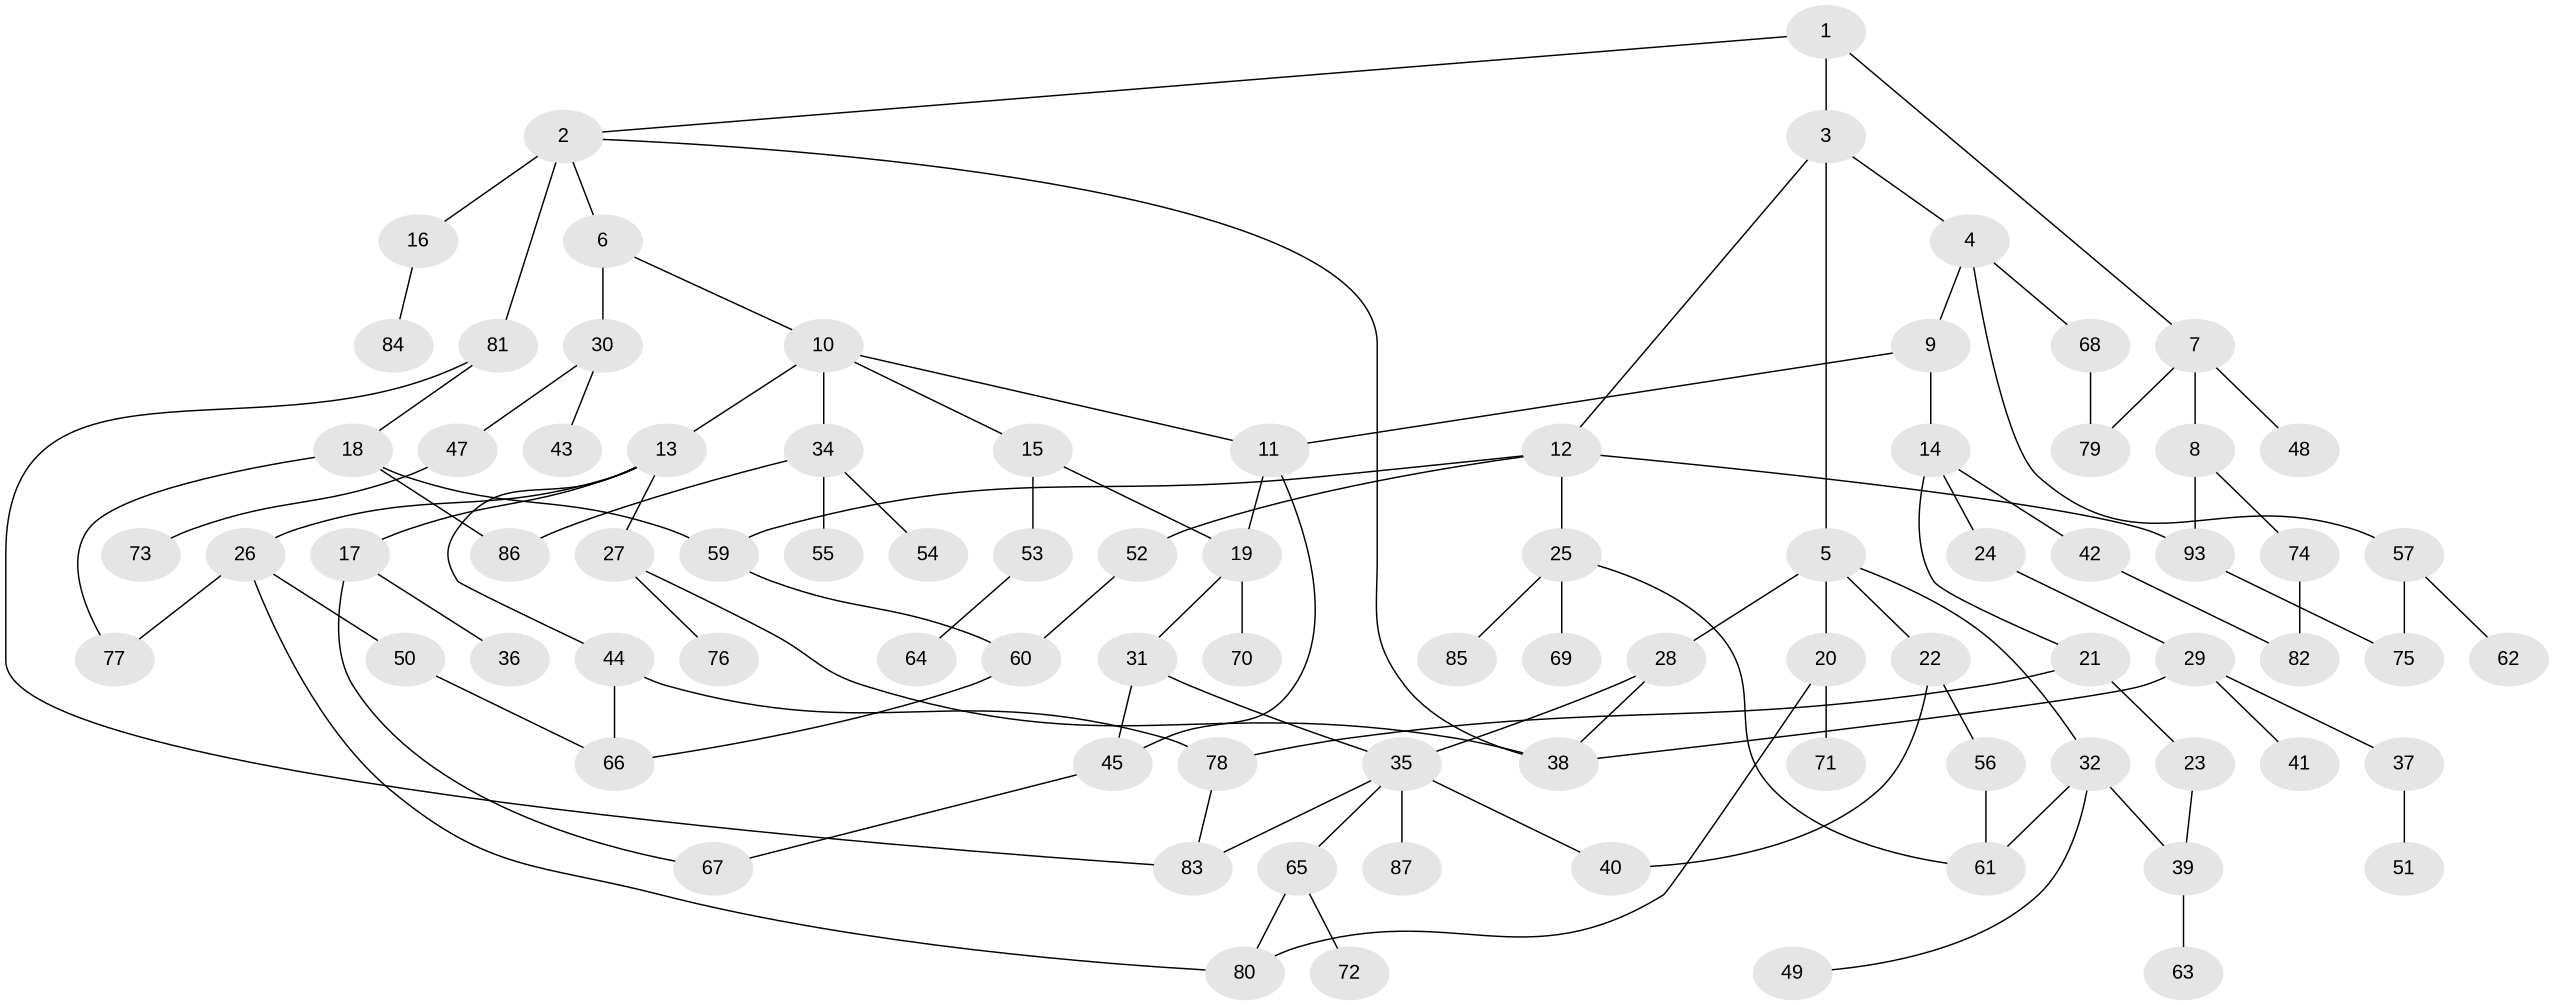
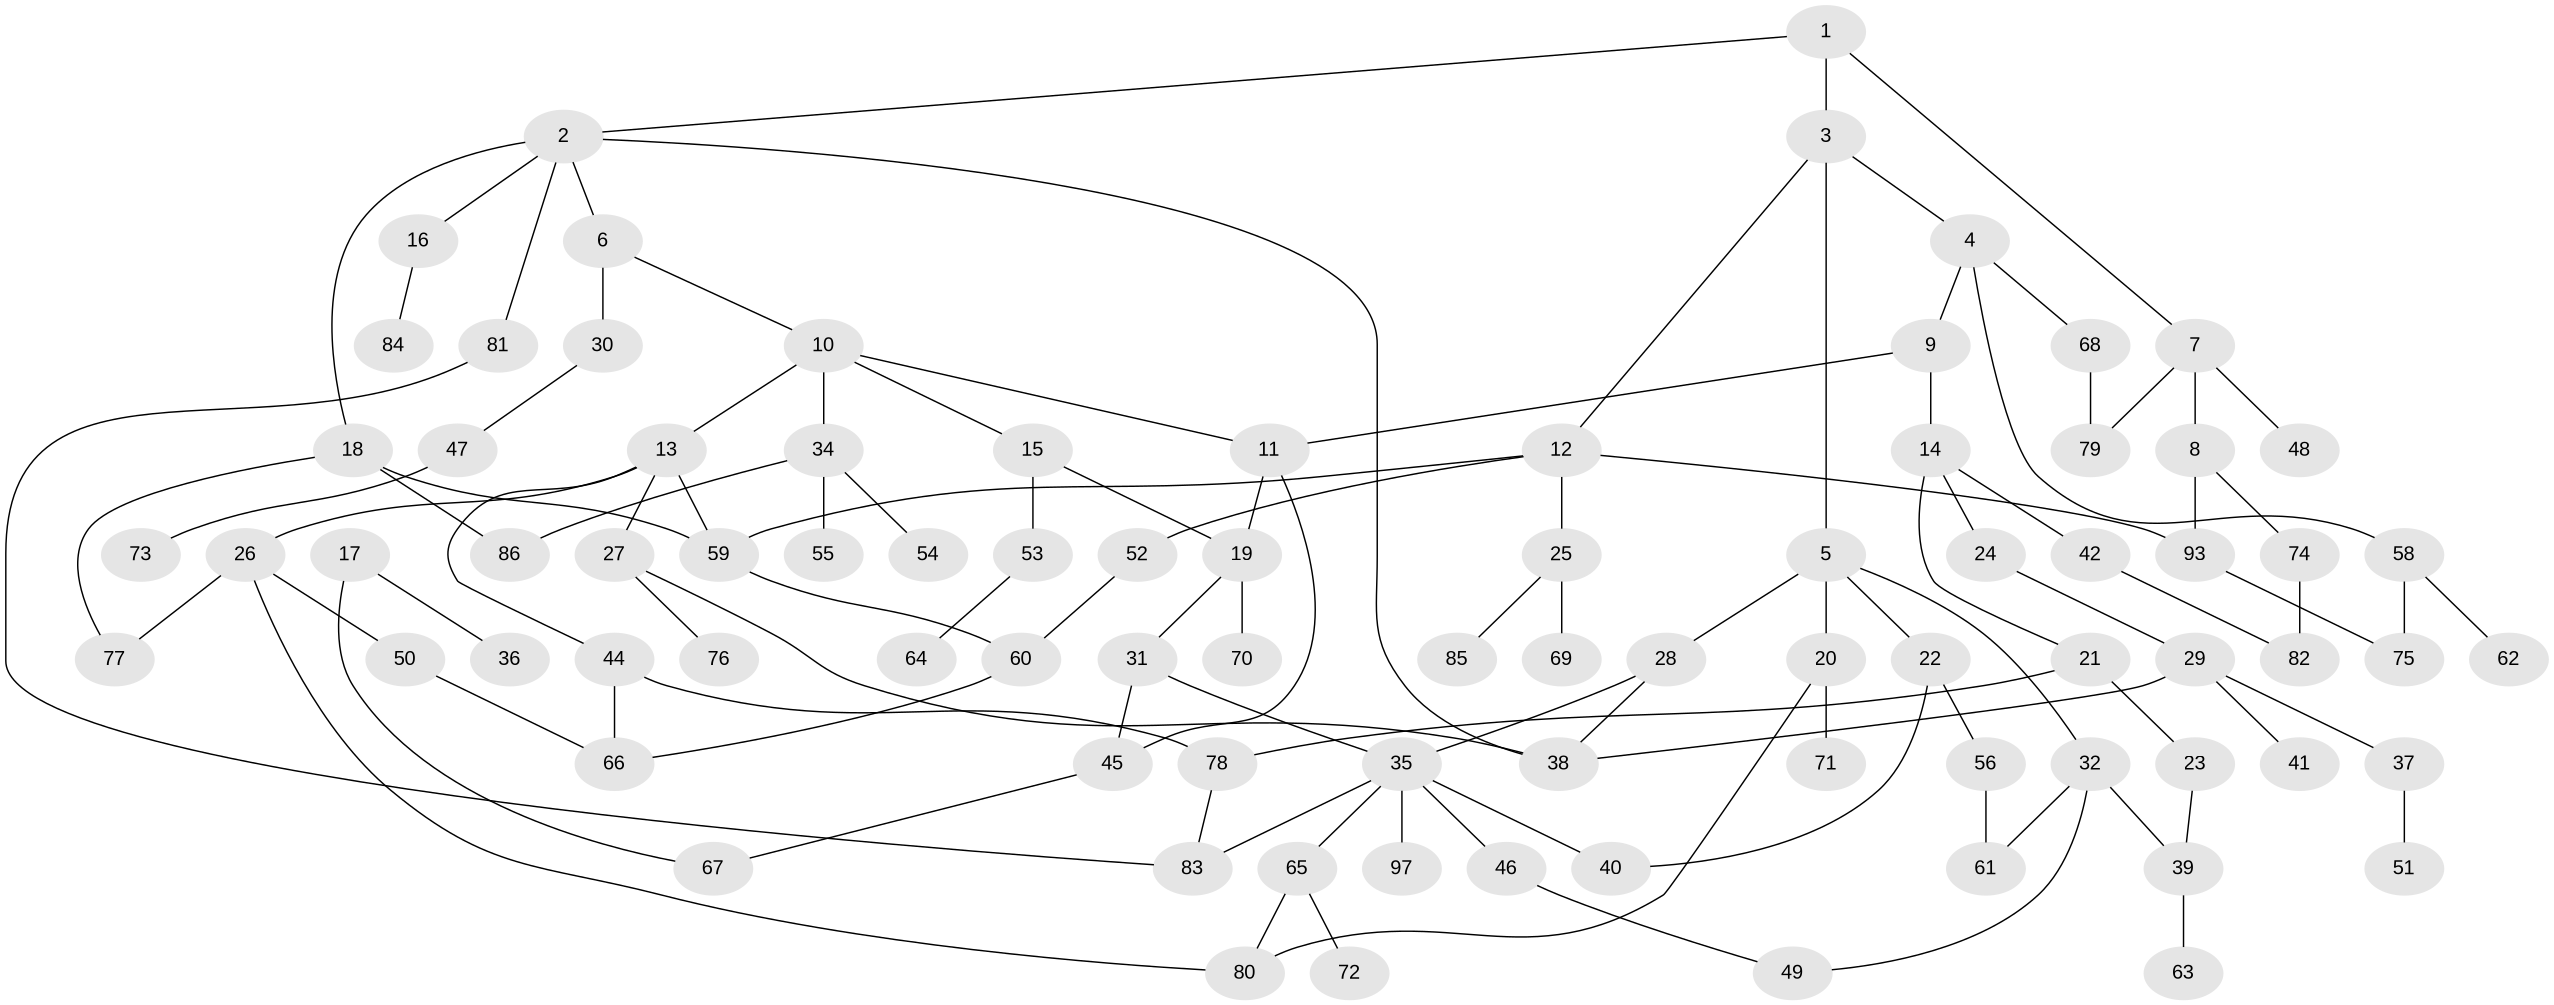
(426, 398) -> (355, 232)
(562, 450) -> none
(509, 504) -> (693, 503)
(2404, 555) -> (2404, 555)
(1746, 725) -> none
(1402, 869) -> (1402, 869)
none -> (1507, 869)
